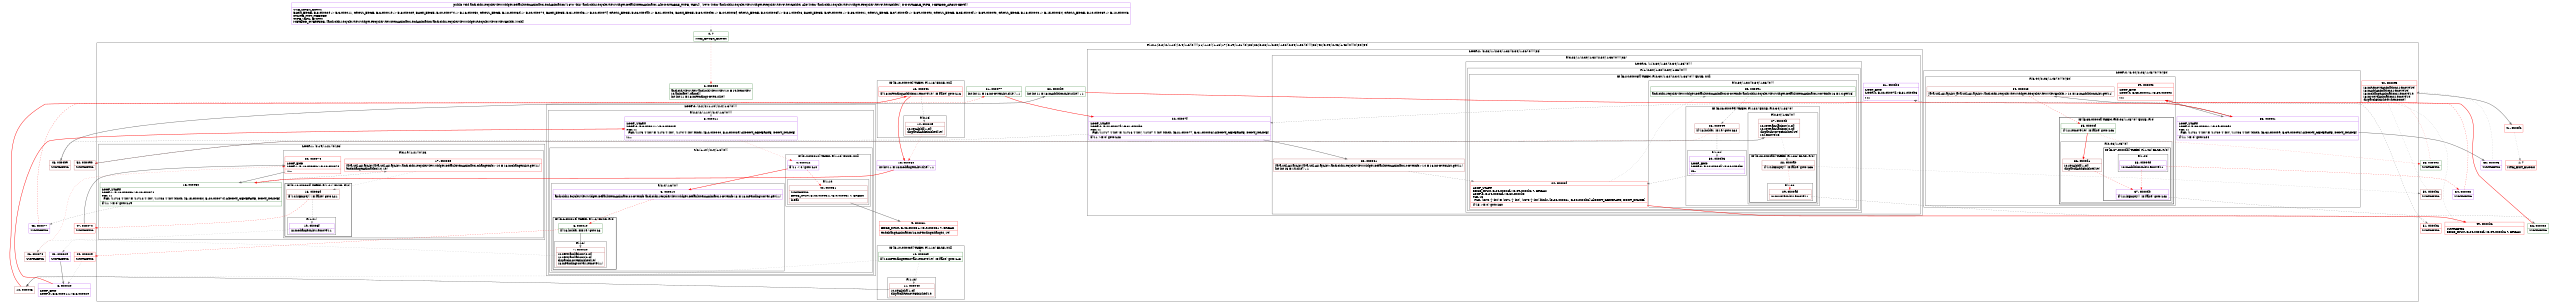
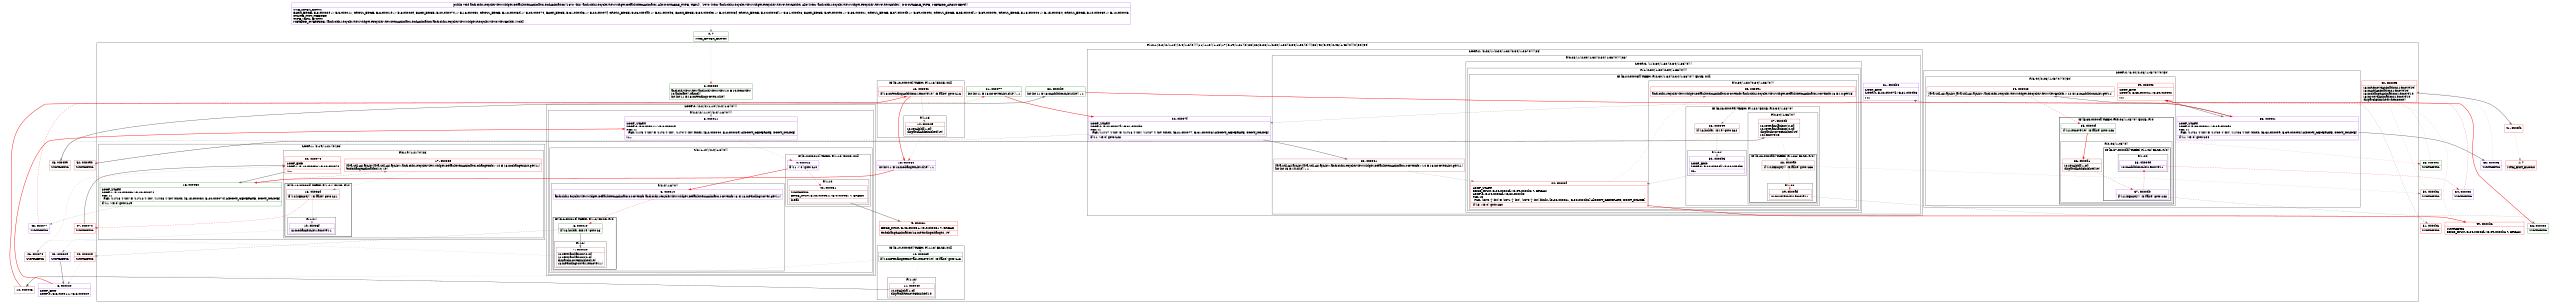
(1753, 92) -> (1753, 92)
(925, 118) -> (925, 118)
(2141, 180) -> (2144, 181)
(328, 243) -> (328, 243)
